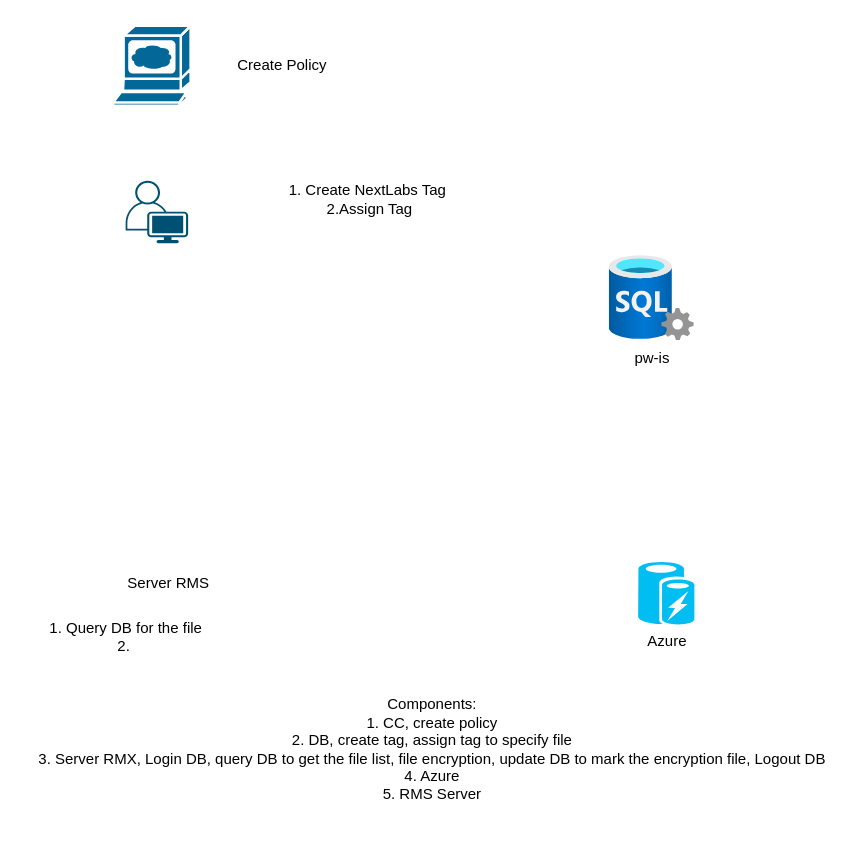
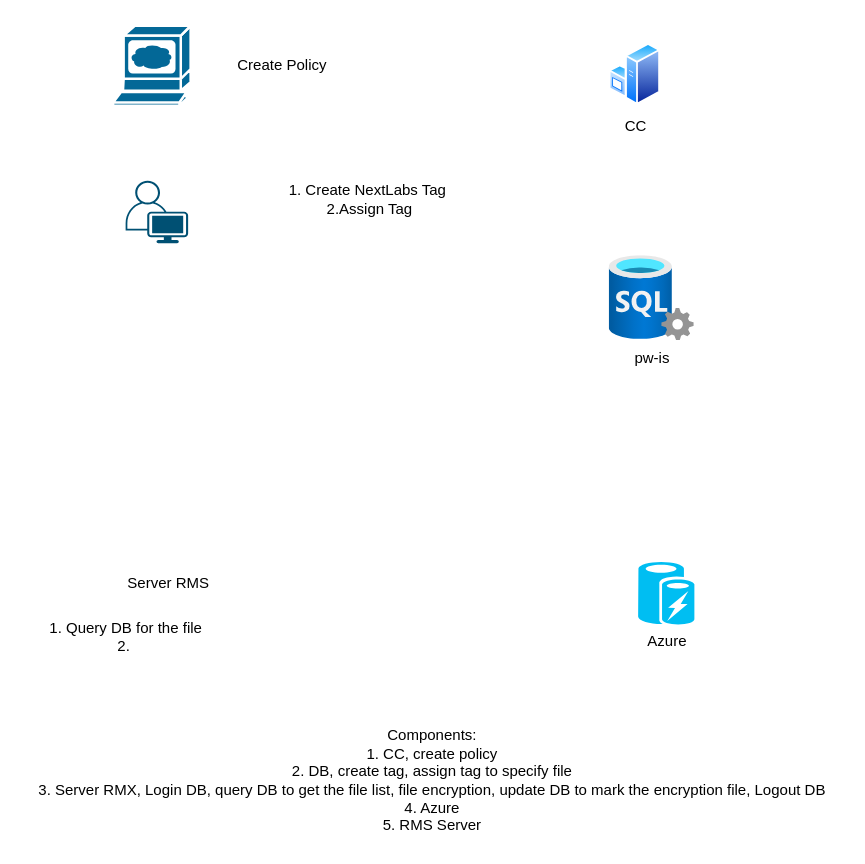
none -> (635, 74)
(432, 749) -> (432, 781)
